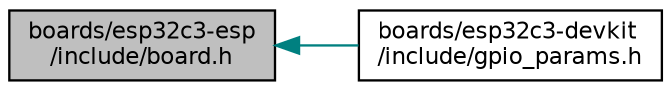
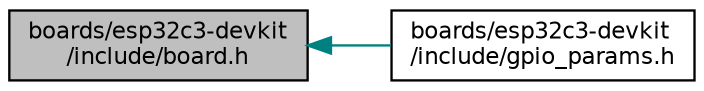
(142, 45) -> (158, 45)
